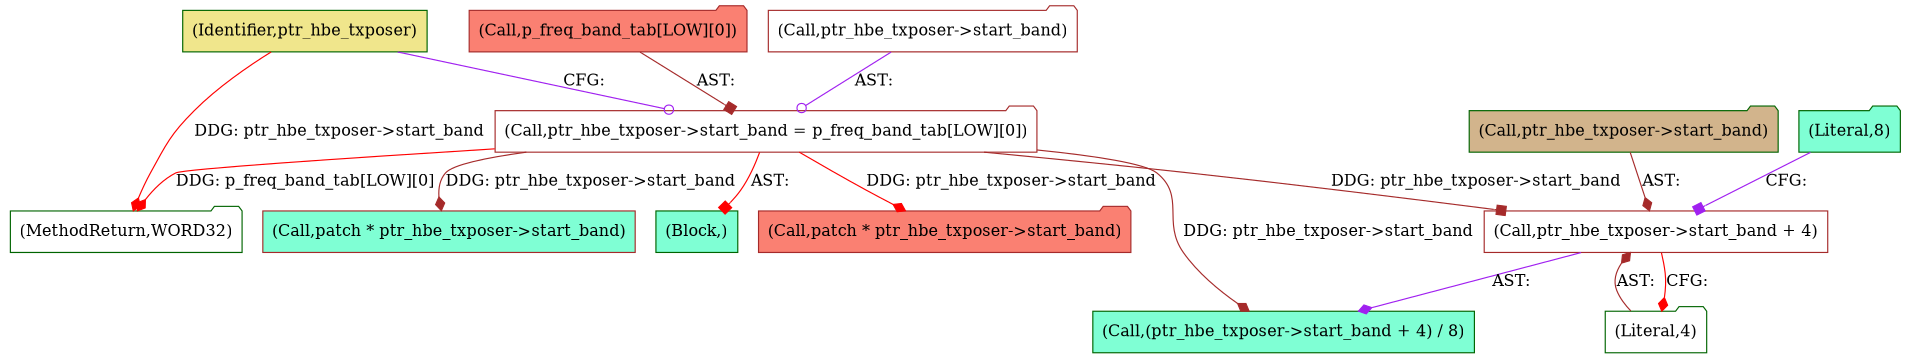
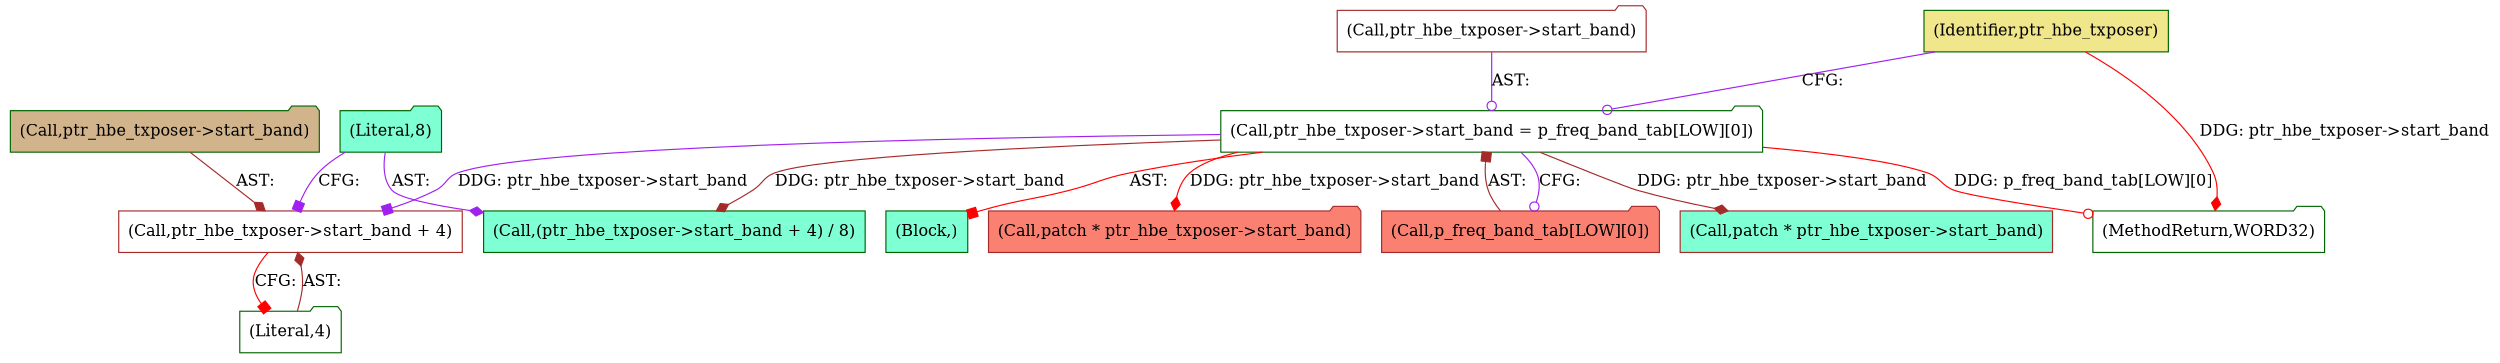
(766, 131) -> (1492, 131)
(315, 161) -> (1926, 172)
none -> (1537, 175)
(1239, 179) -> (802, 144)
(1665, 275) -> (254, 276)
(1477, 280) -> (402, 196)
